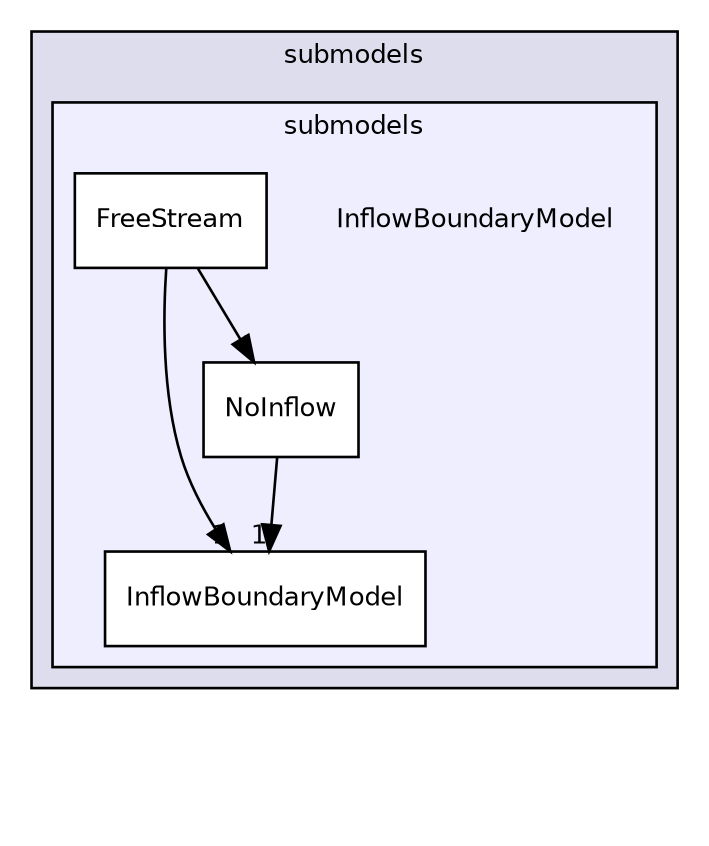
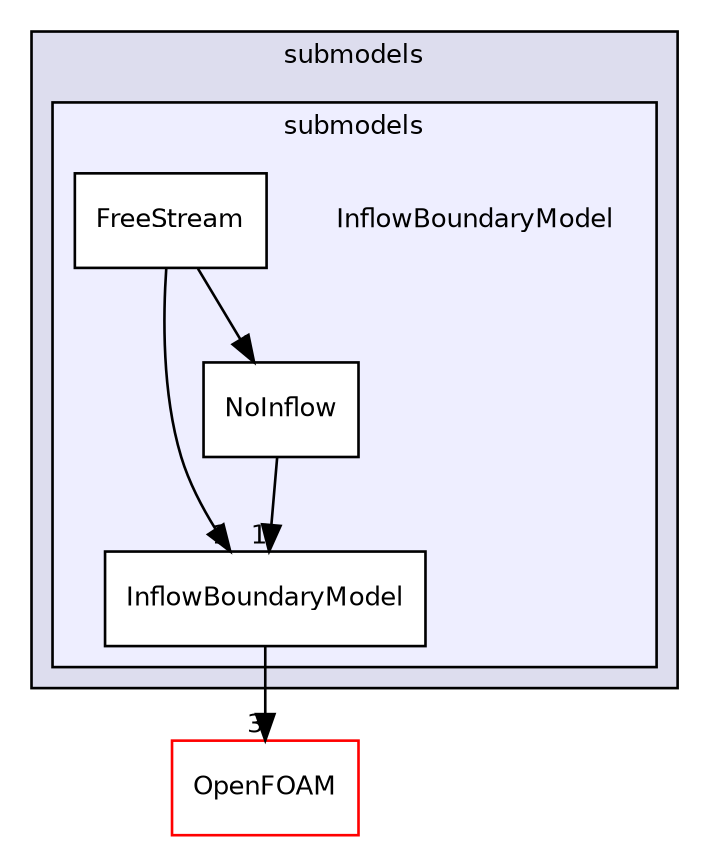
none -> (265, 788)
